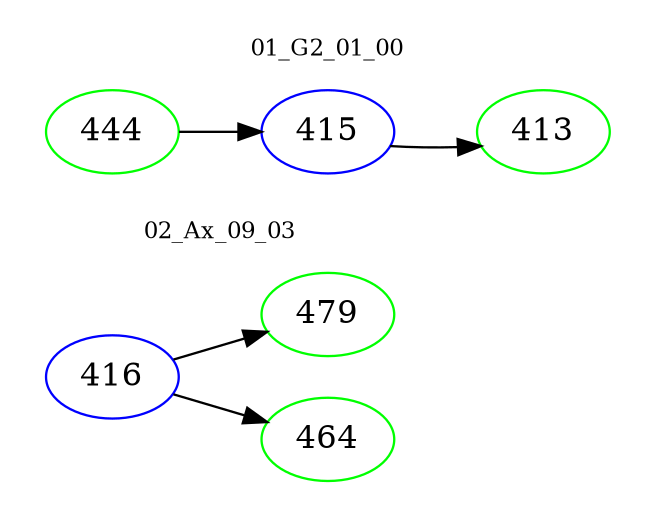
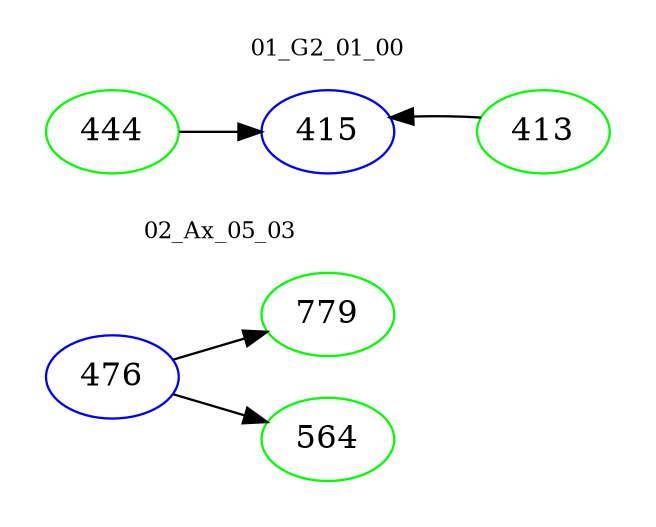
(424, 147) -> (447, 116)
(220, 232) -> (220, 232)
(328, 314) -> (328, 314)
(112, 377) -> (112, 377)
(328, 439) -> (328, 439)
